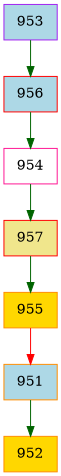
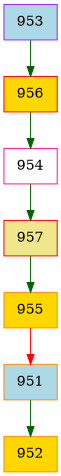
(31, 94) -> (31, 94)
